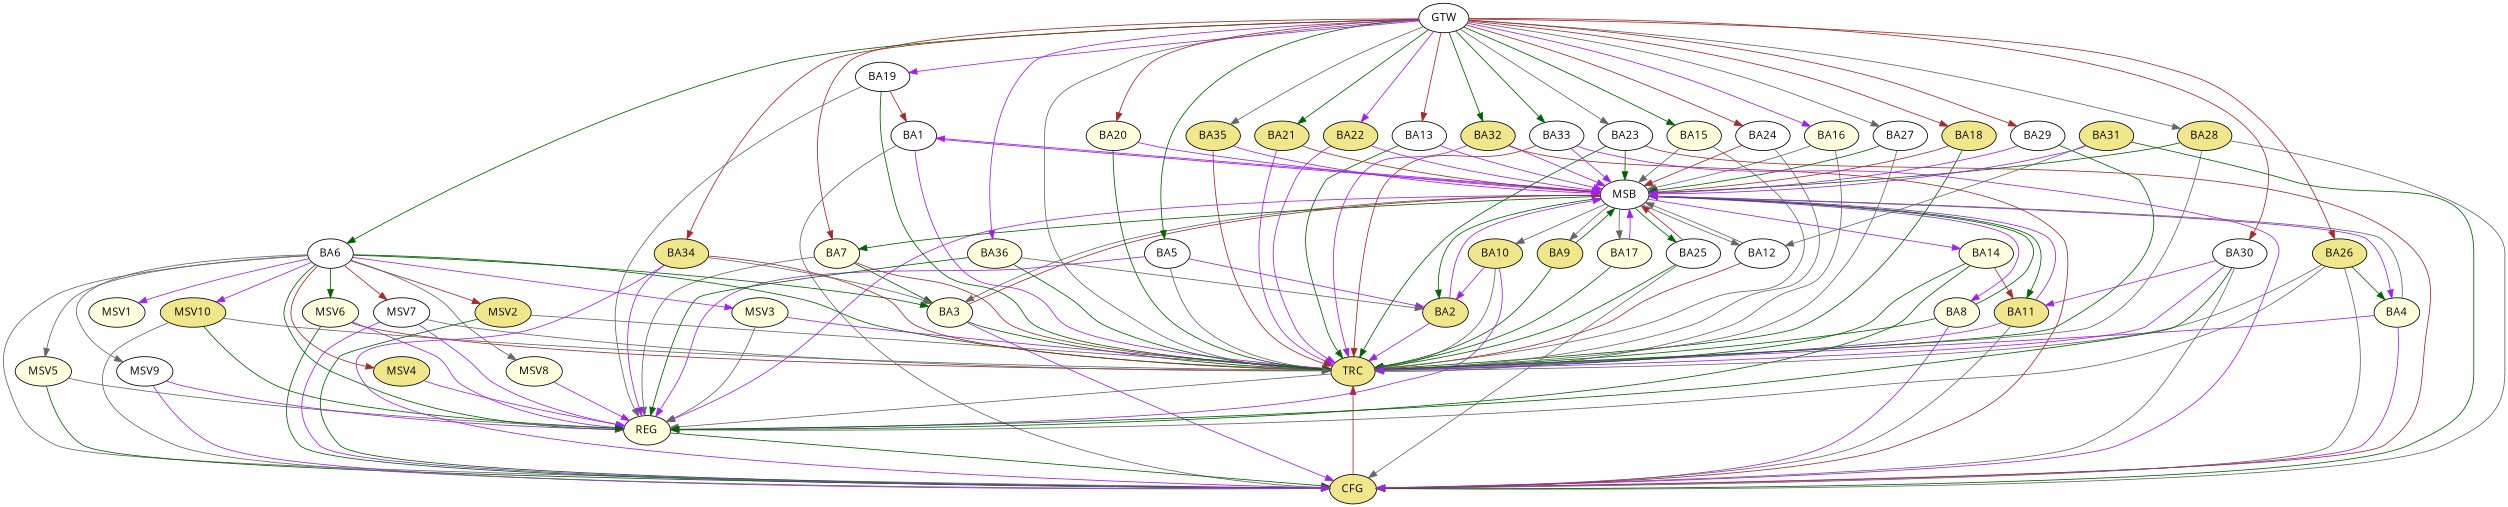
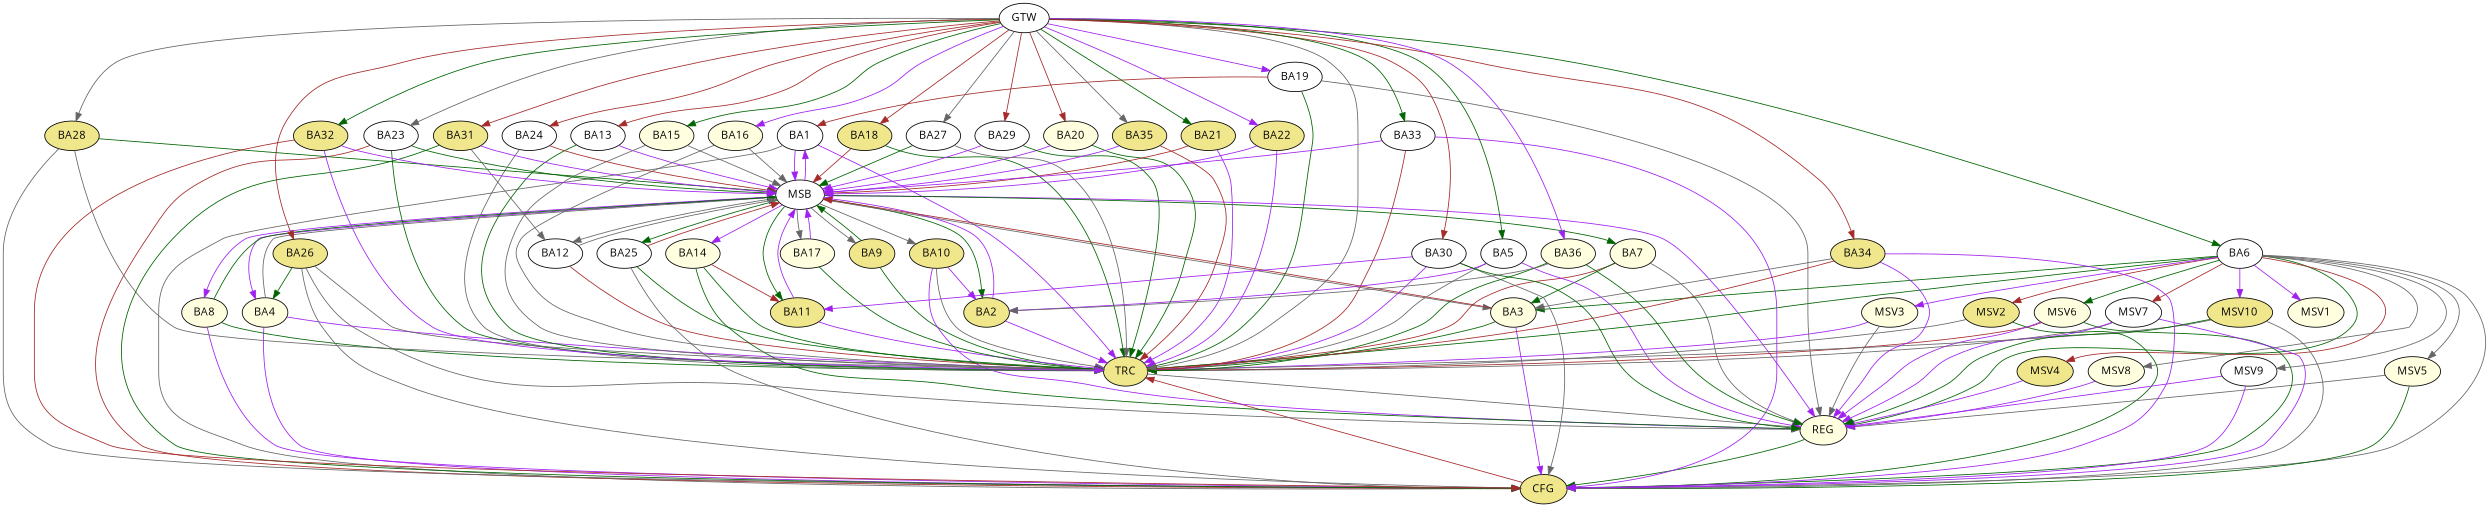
(1043, 30) -> (741, 54)
(1804, 460) -> none
